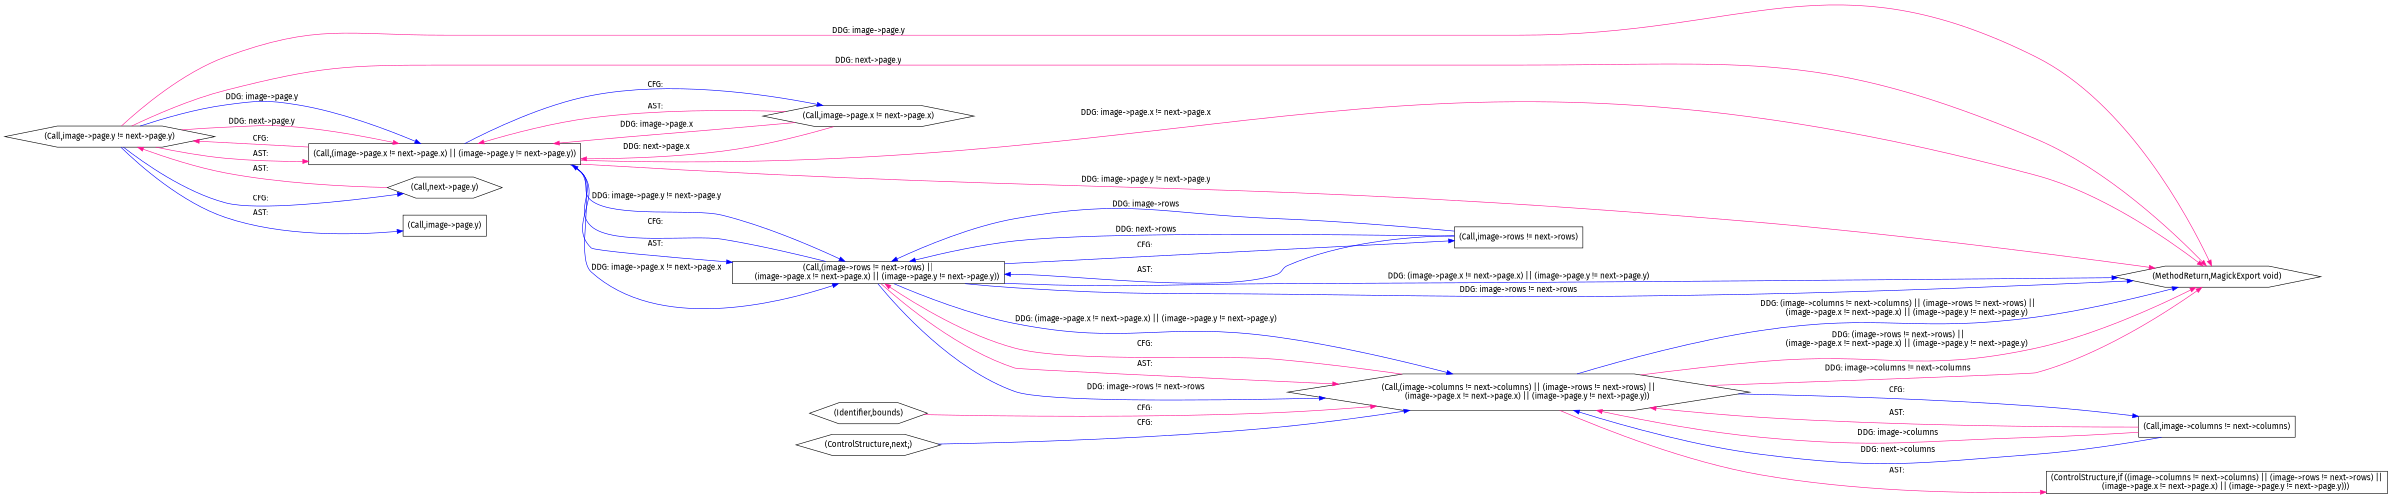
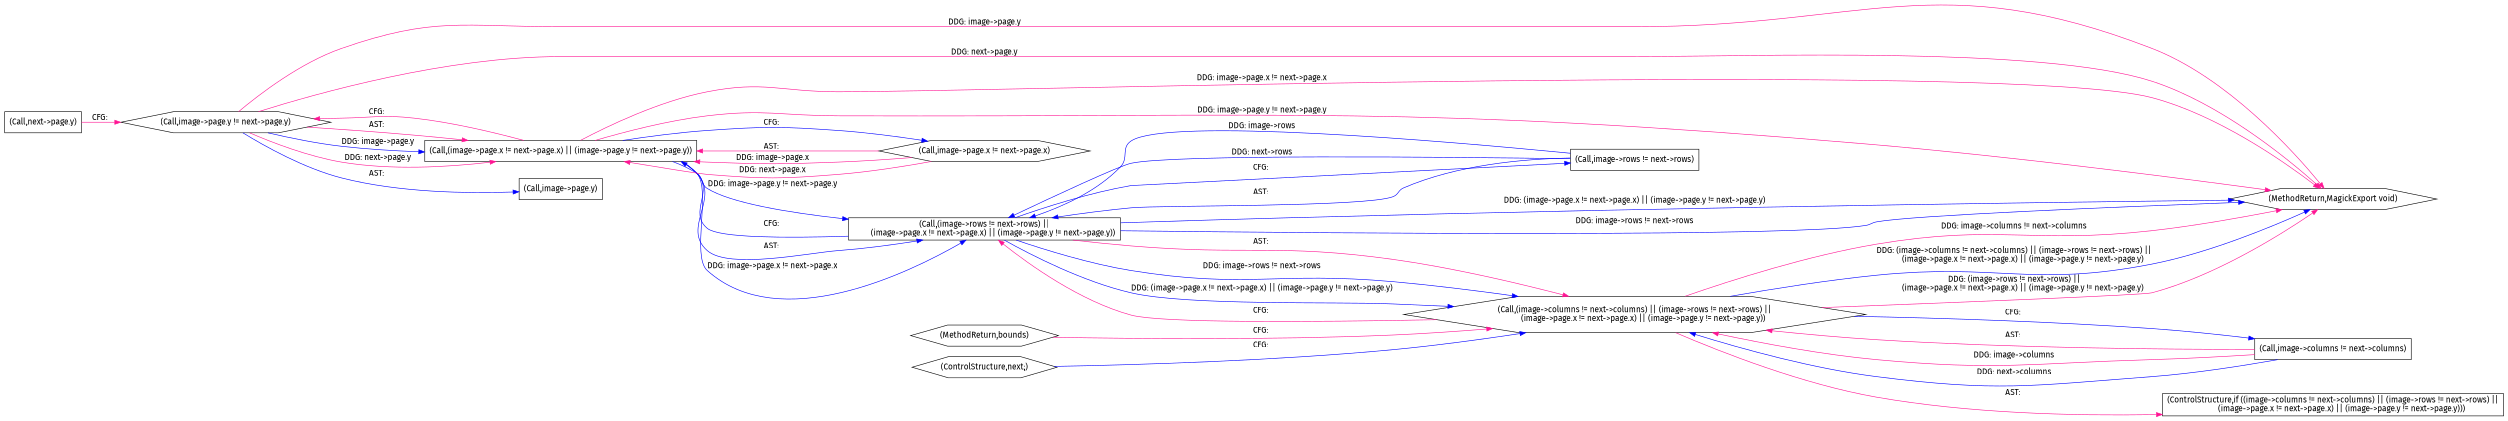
(262, 169) -> (101, 118)
(445, 188) -> (43, 122)
(253, 206) -> none
(868, 413) -> (984, 336)
